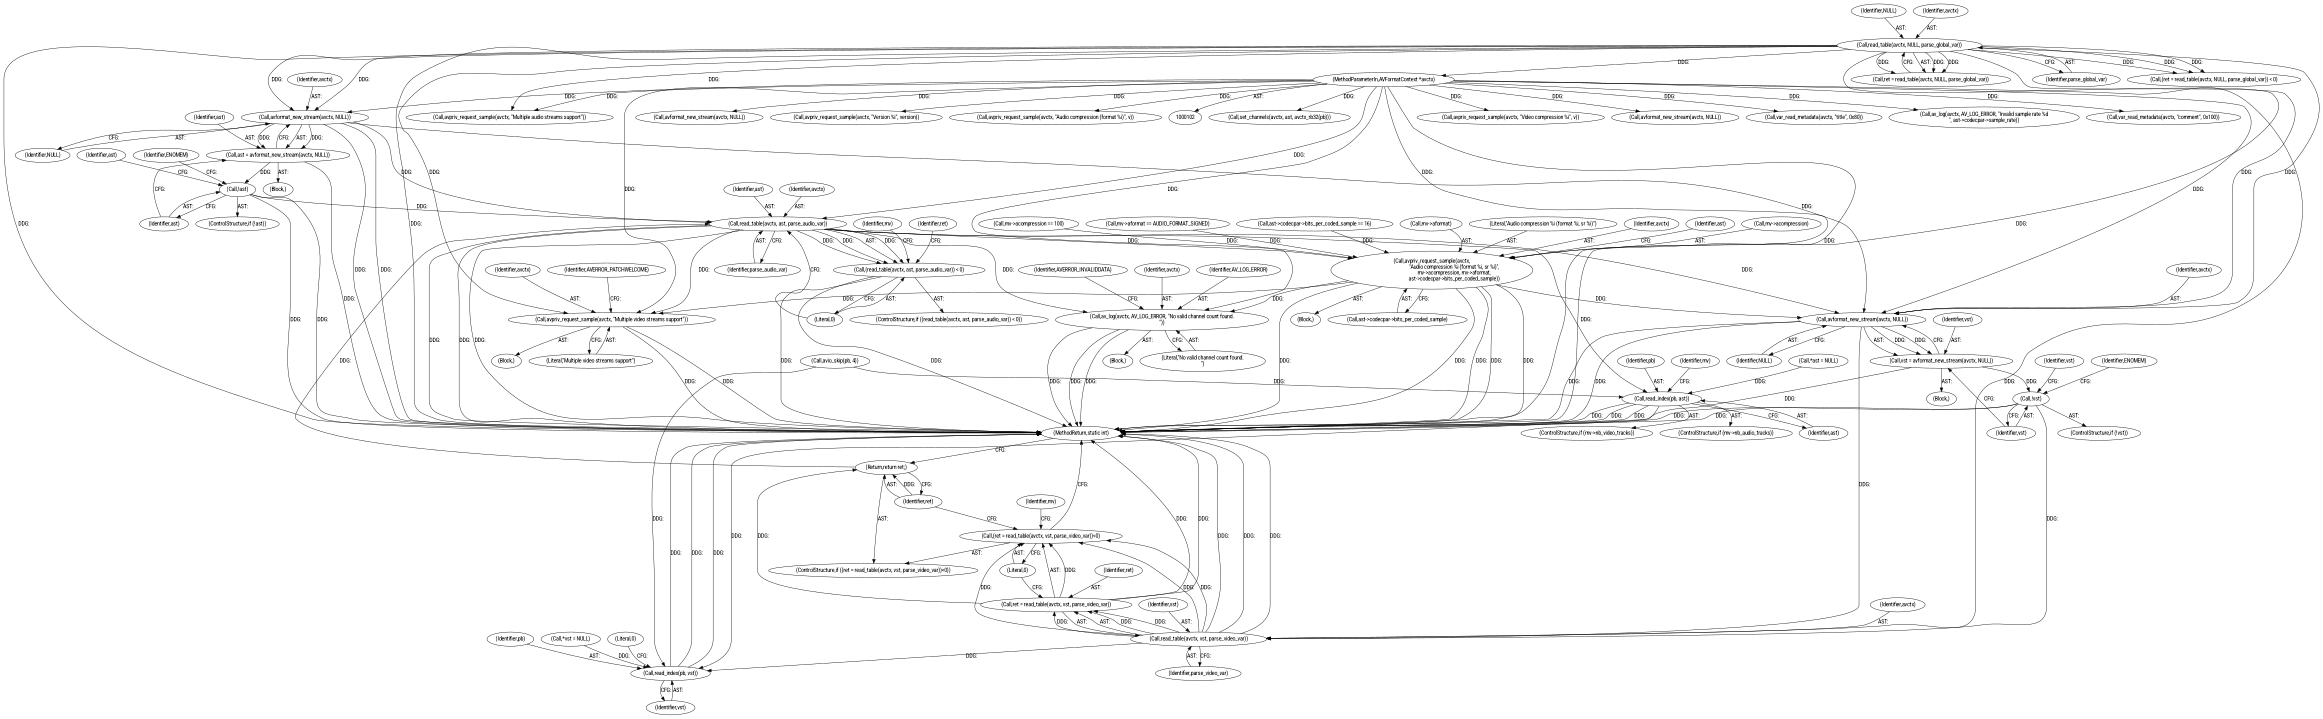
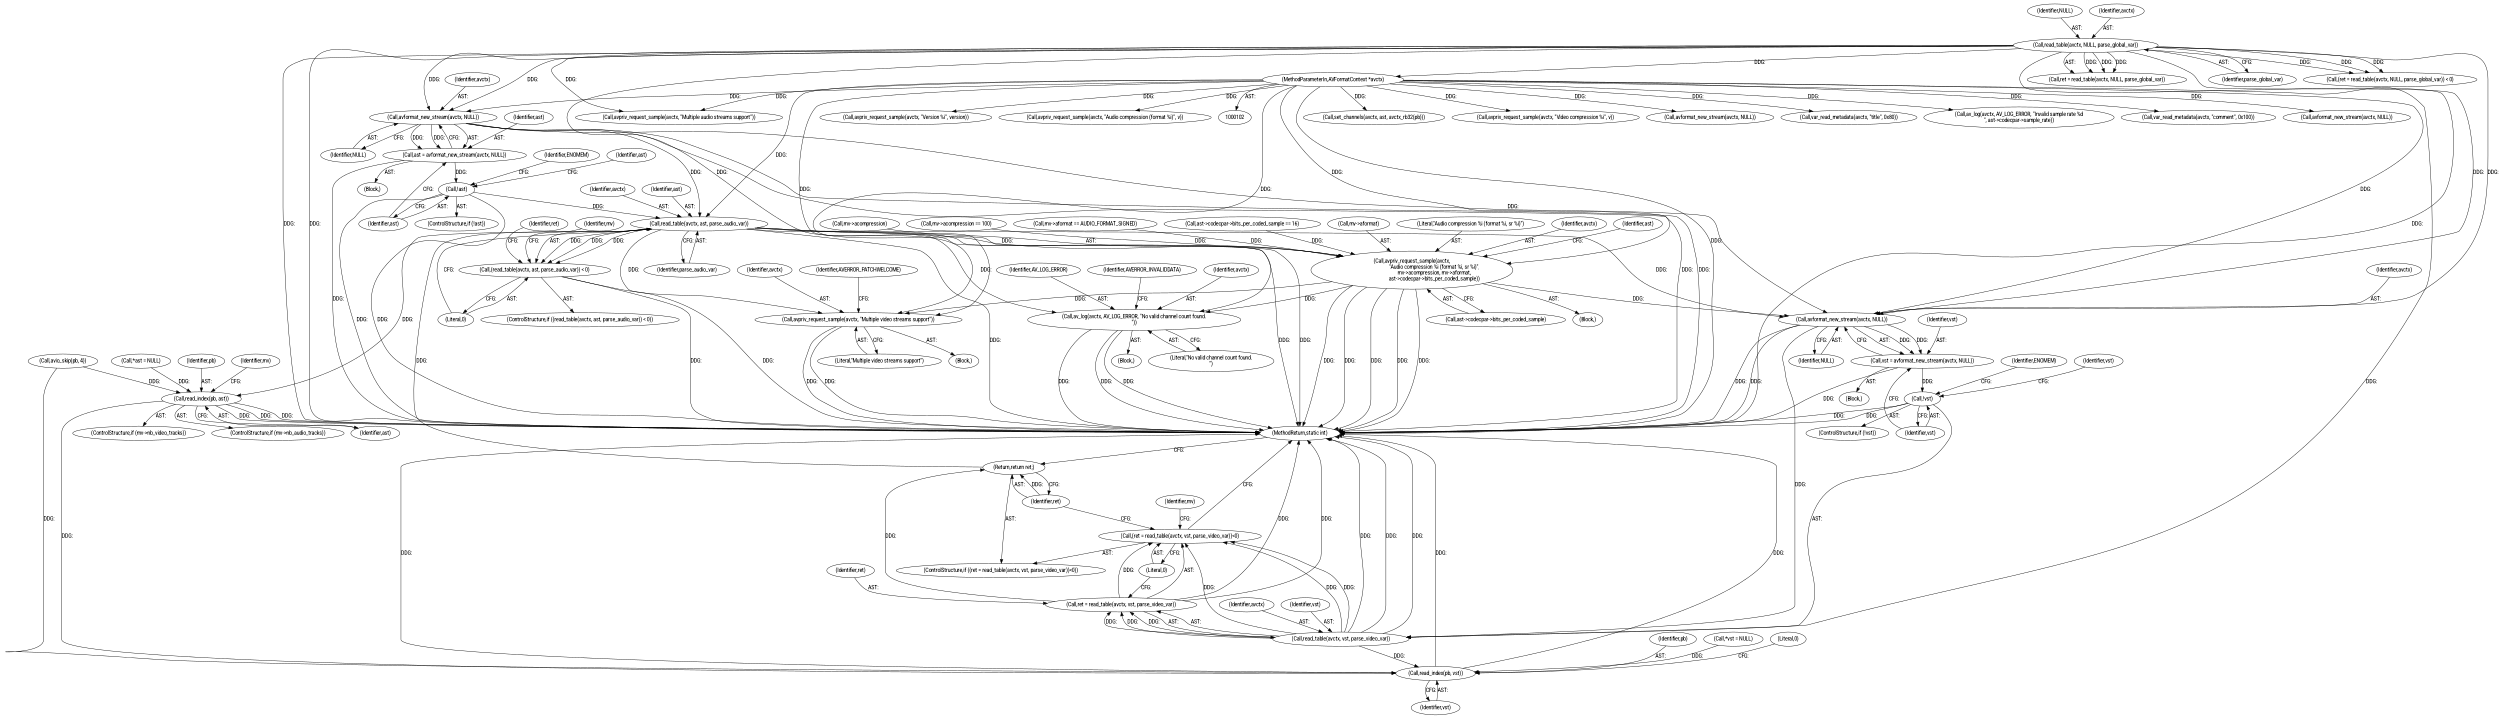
(1903, 66) -> none
(2053, 519) -> (1818, 519)
(1198, 673) -> none
